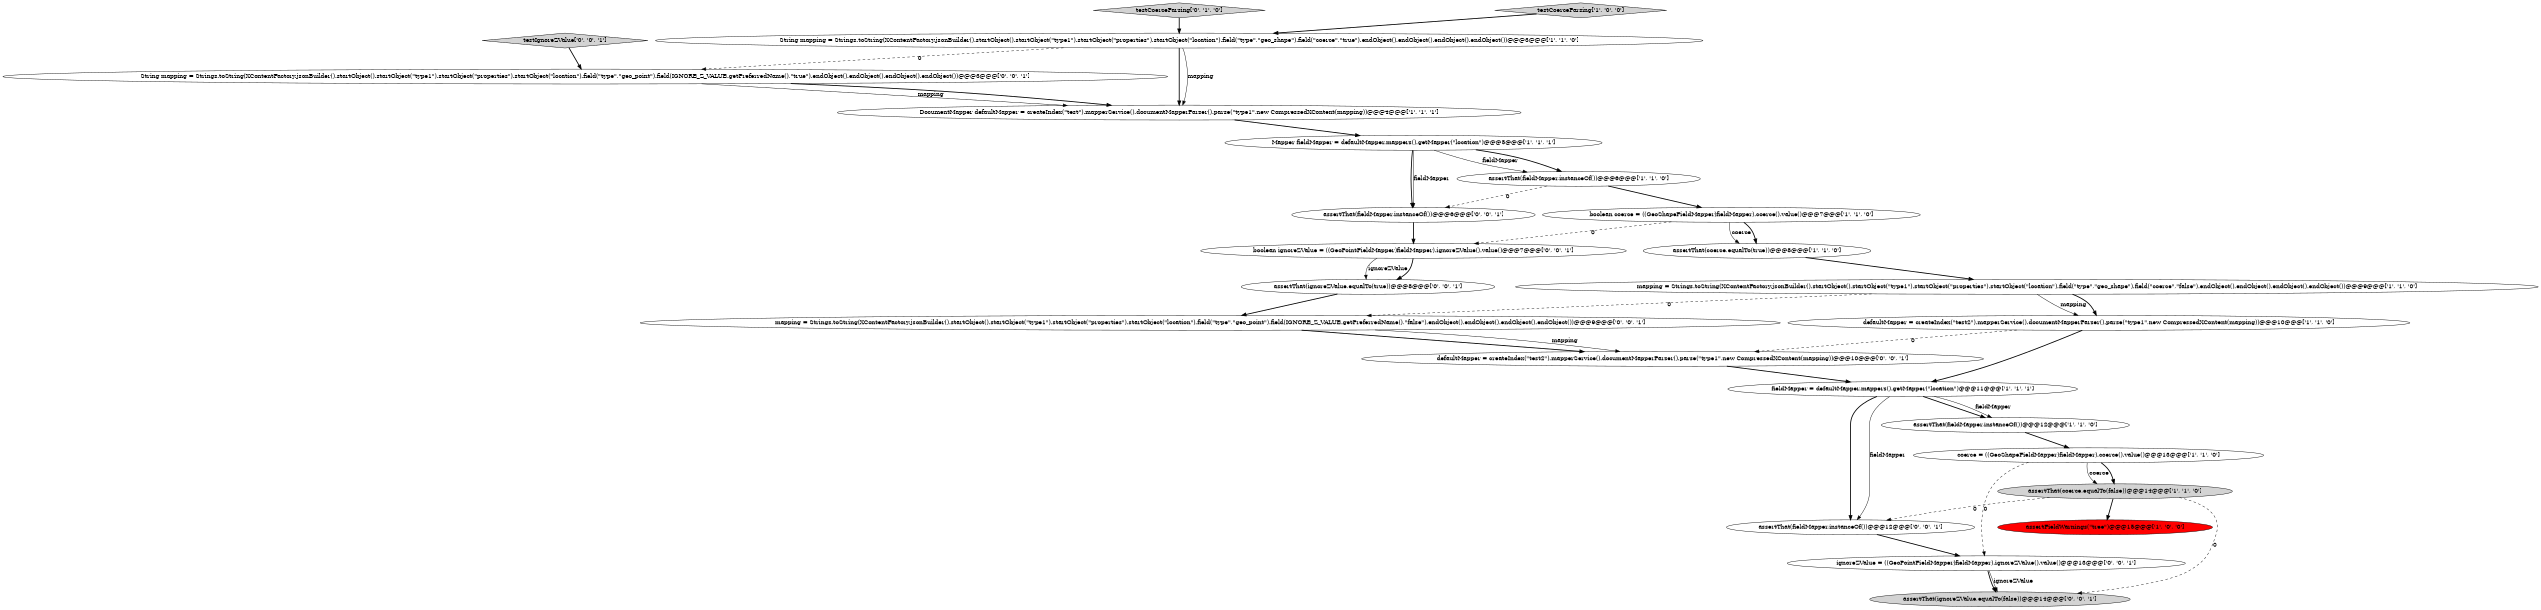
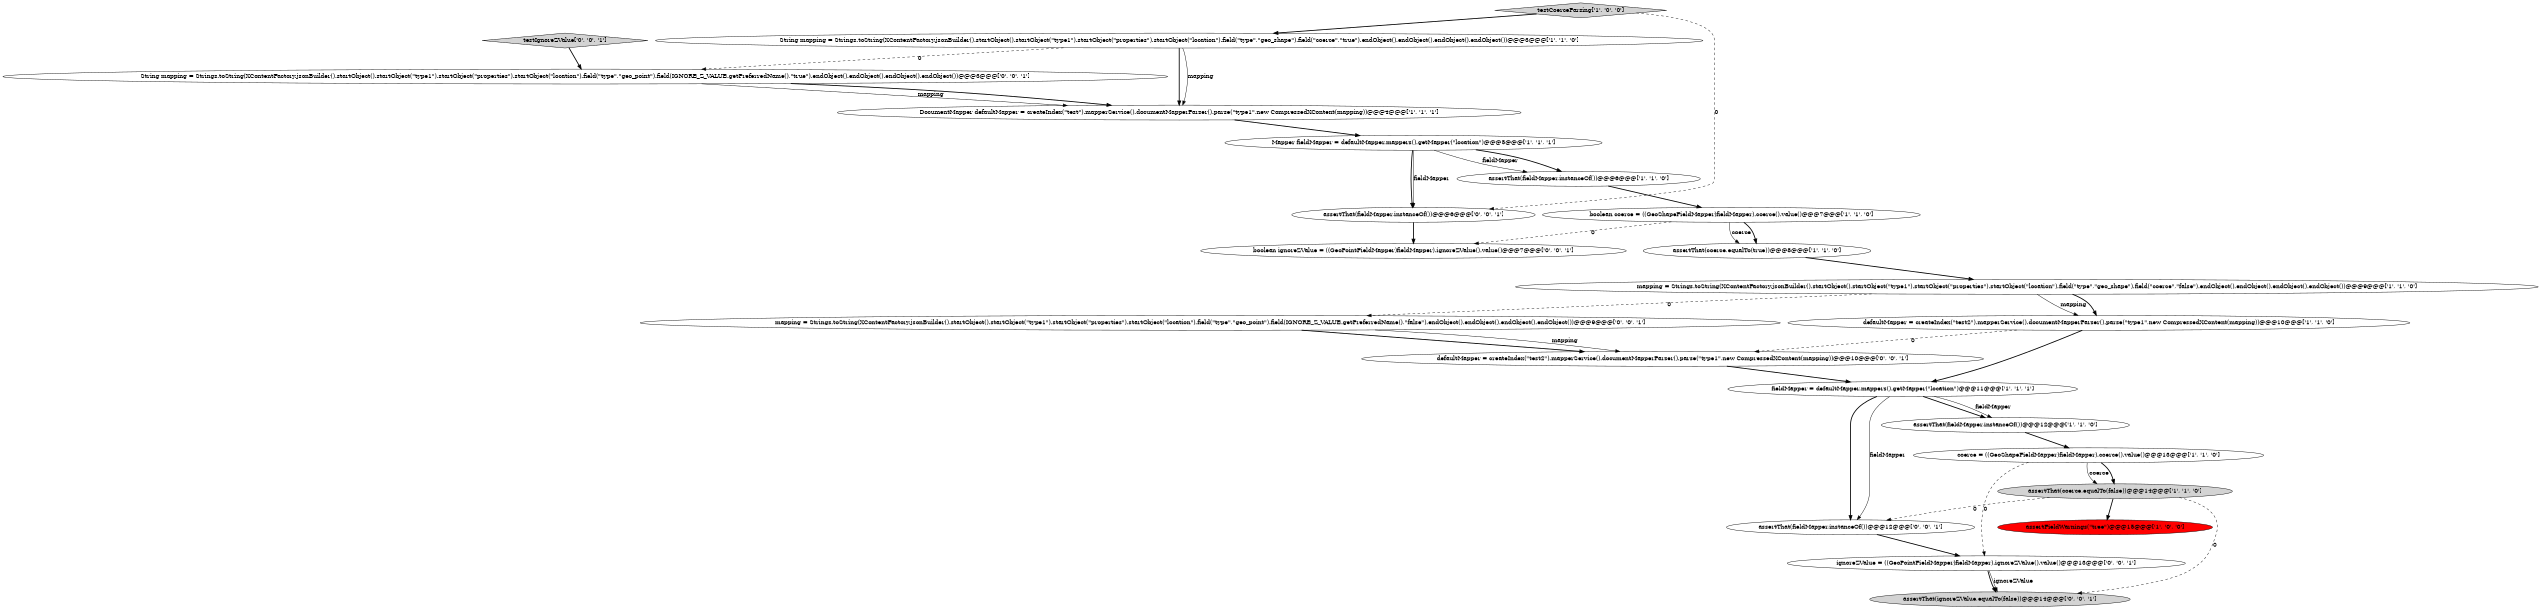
(1179, 10) -> none
(1498, 196) -> (1714, 179)
(1368, 287) -> none
